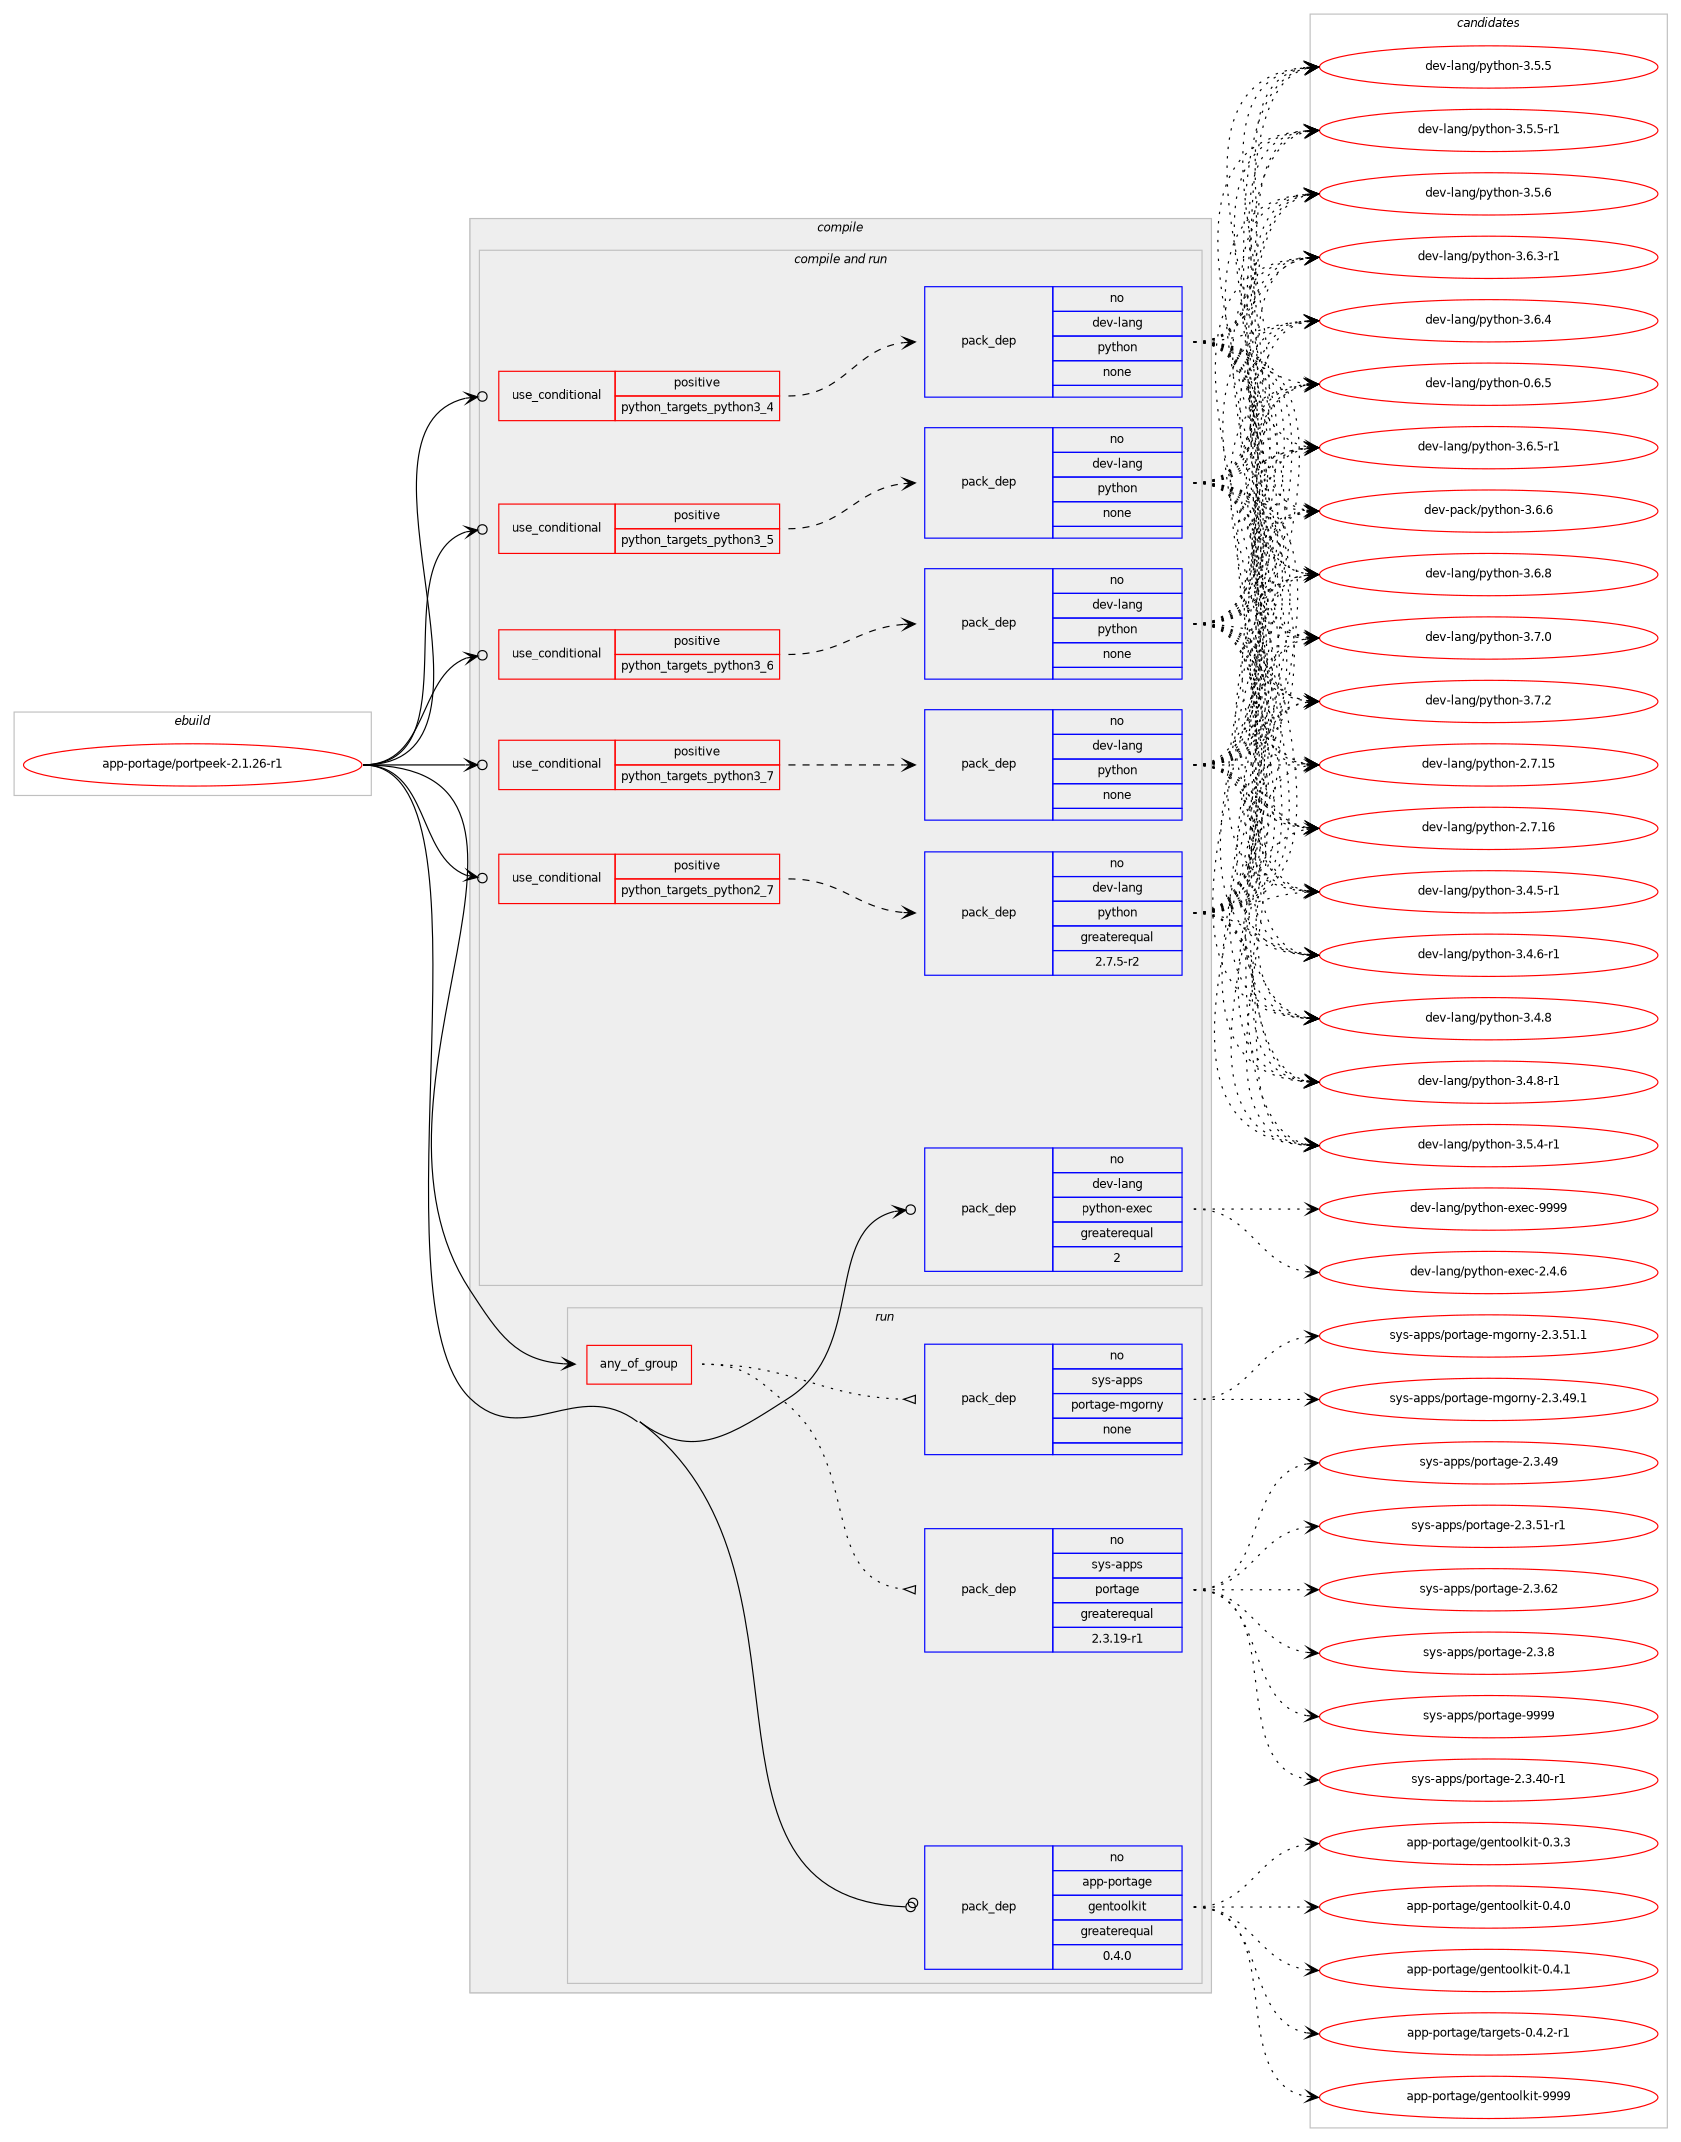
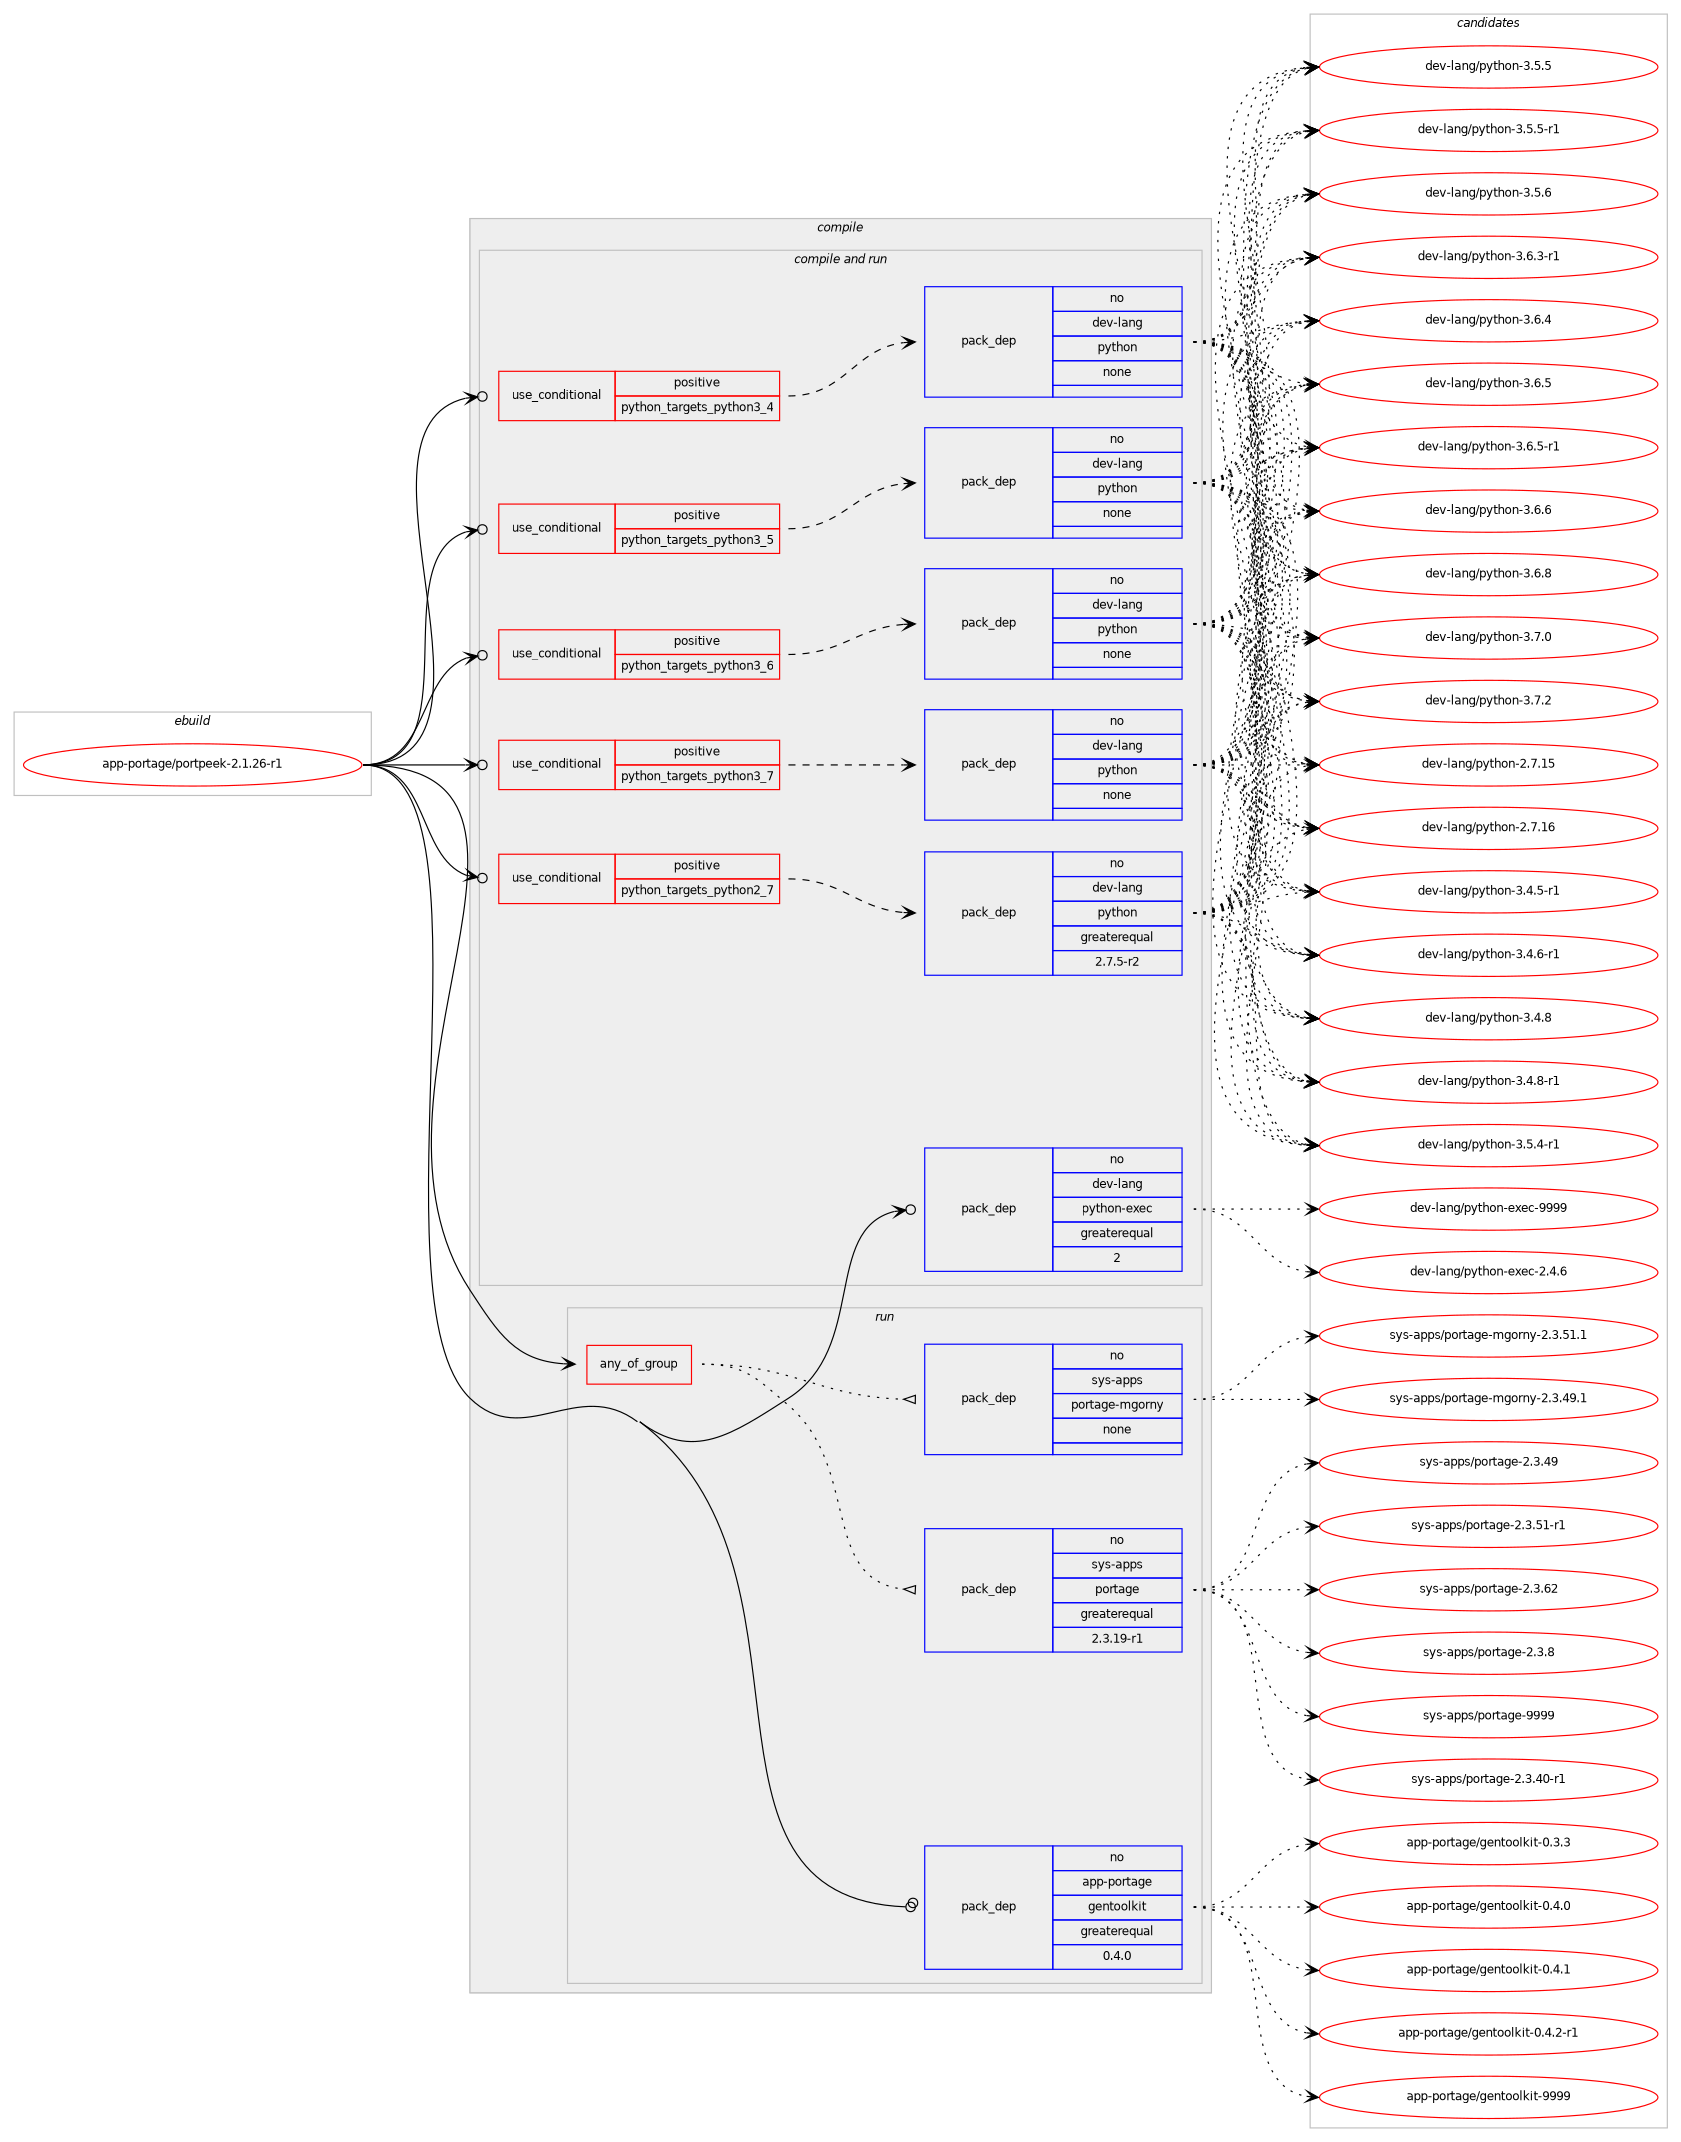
(1489, 384) -> (1489, 384)
(1489, 511) -> (1489, 511)
(1489, 2034) -> (1489, 2034)
